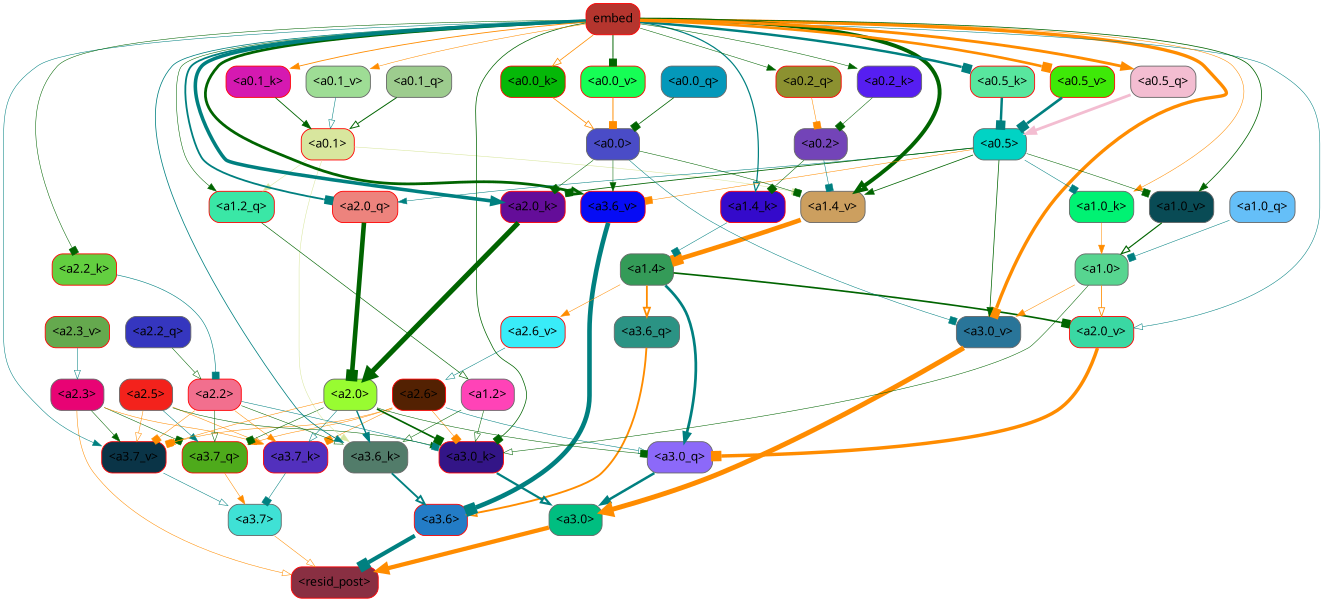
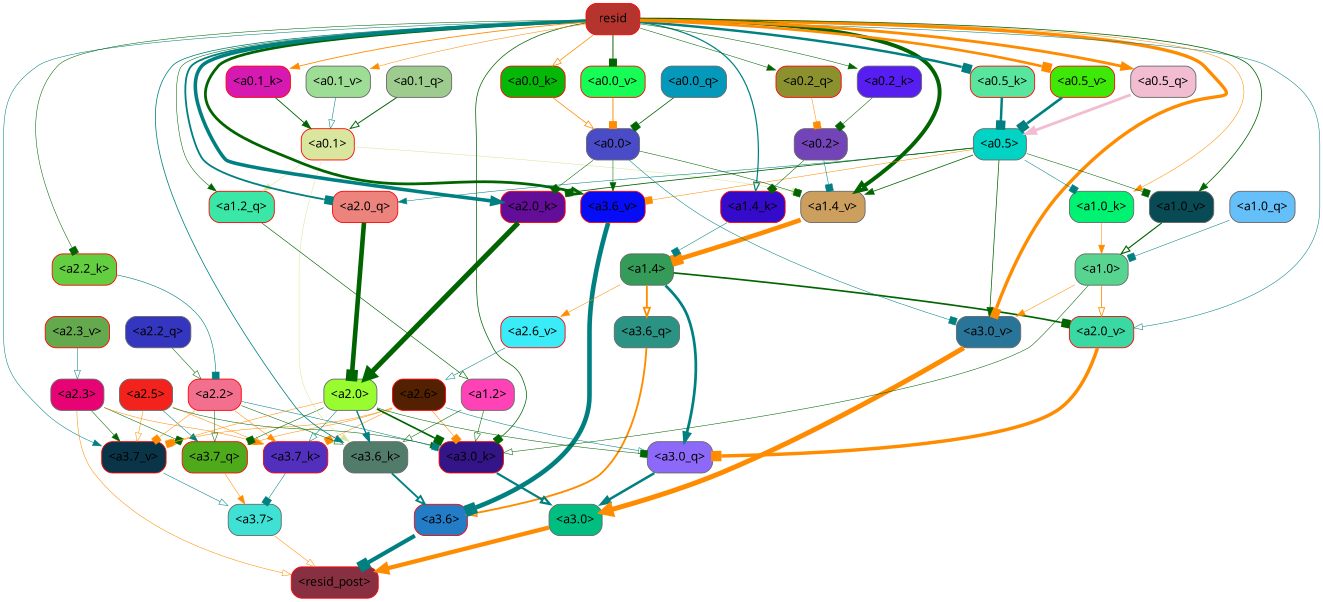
(613, 19) -> (613, 19)
